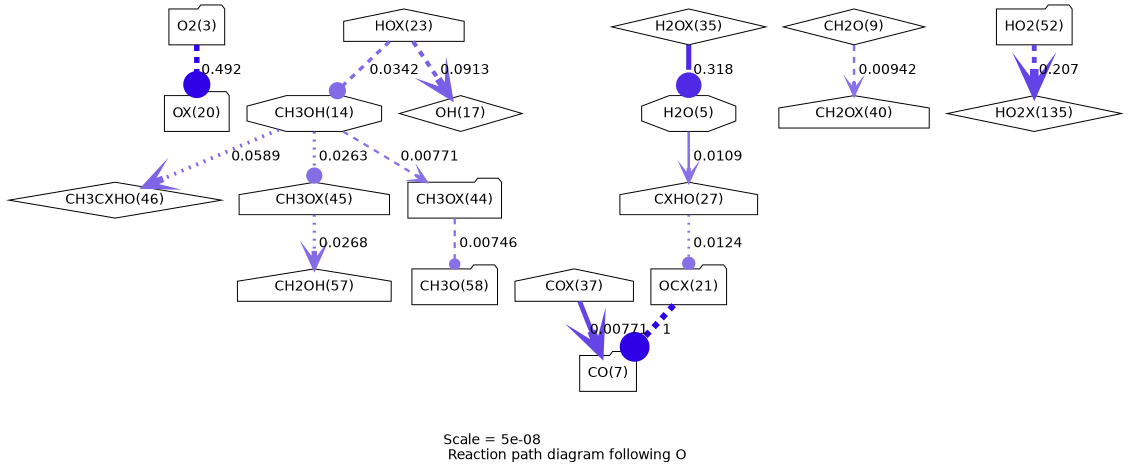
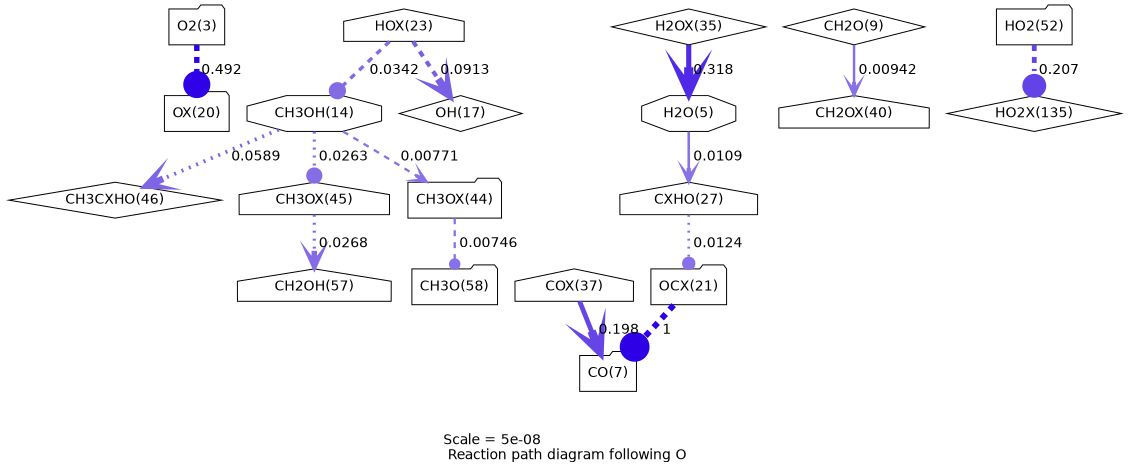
(689, 57) -> (689, 57)
(1034, 58) -> (1034, 58)
(854, 64) -> (854, 64)
(617, 330) -> (617, 330)
